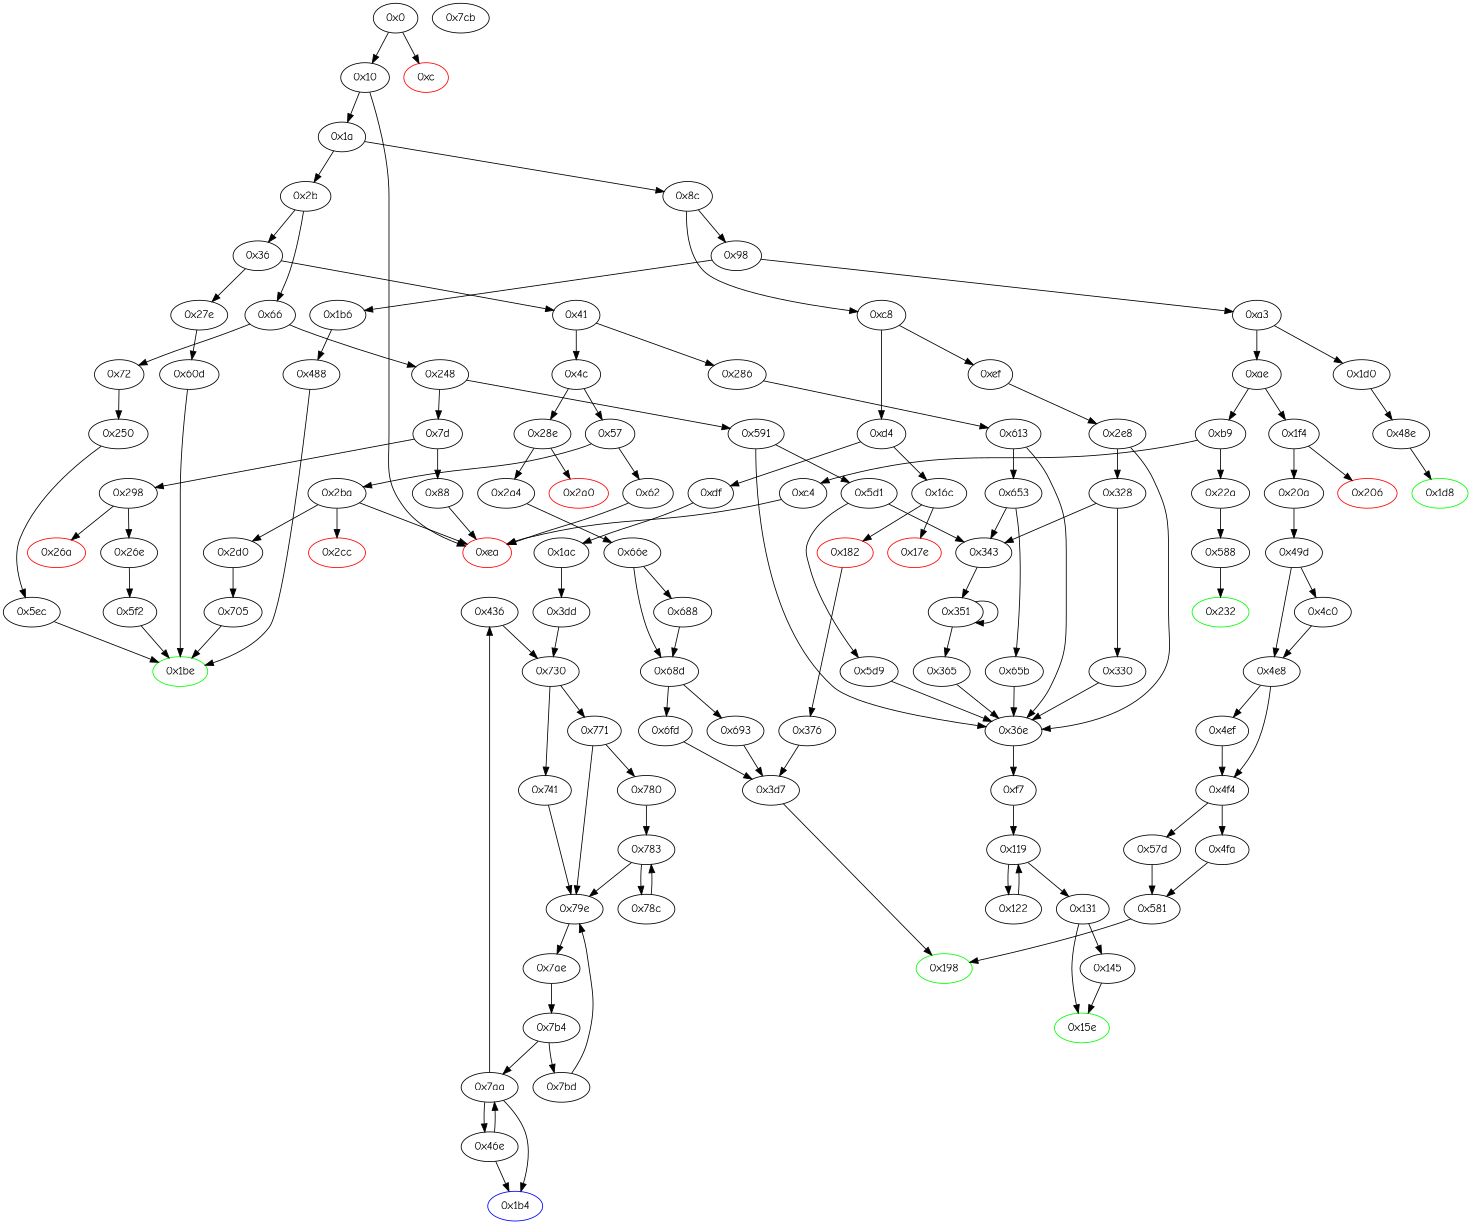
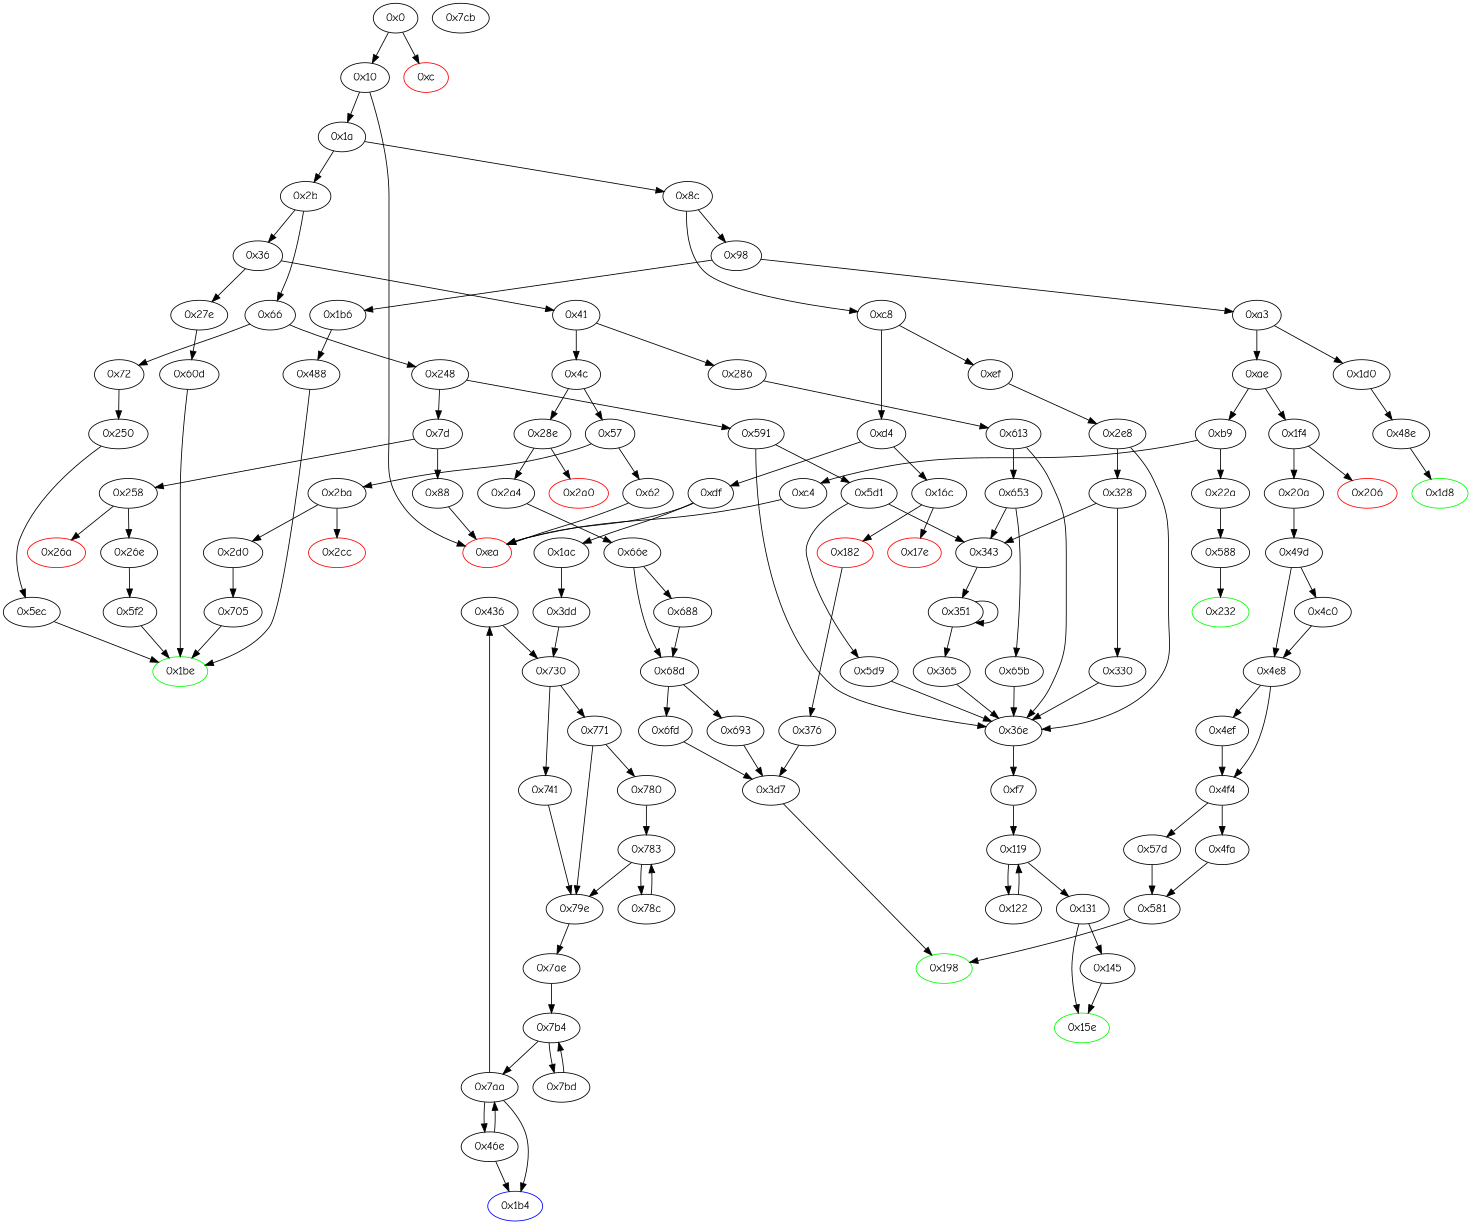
(128, 493) -> (128, 493)
(409, 522) -> (605, 524)
(593, 1004) -> (563, 1062)
